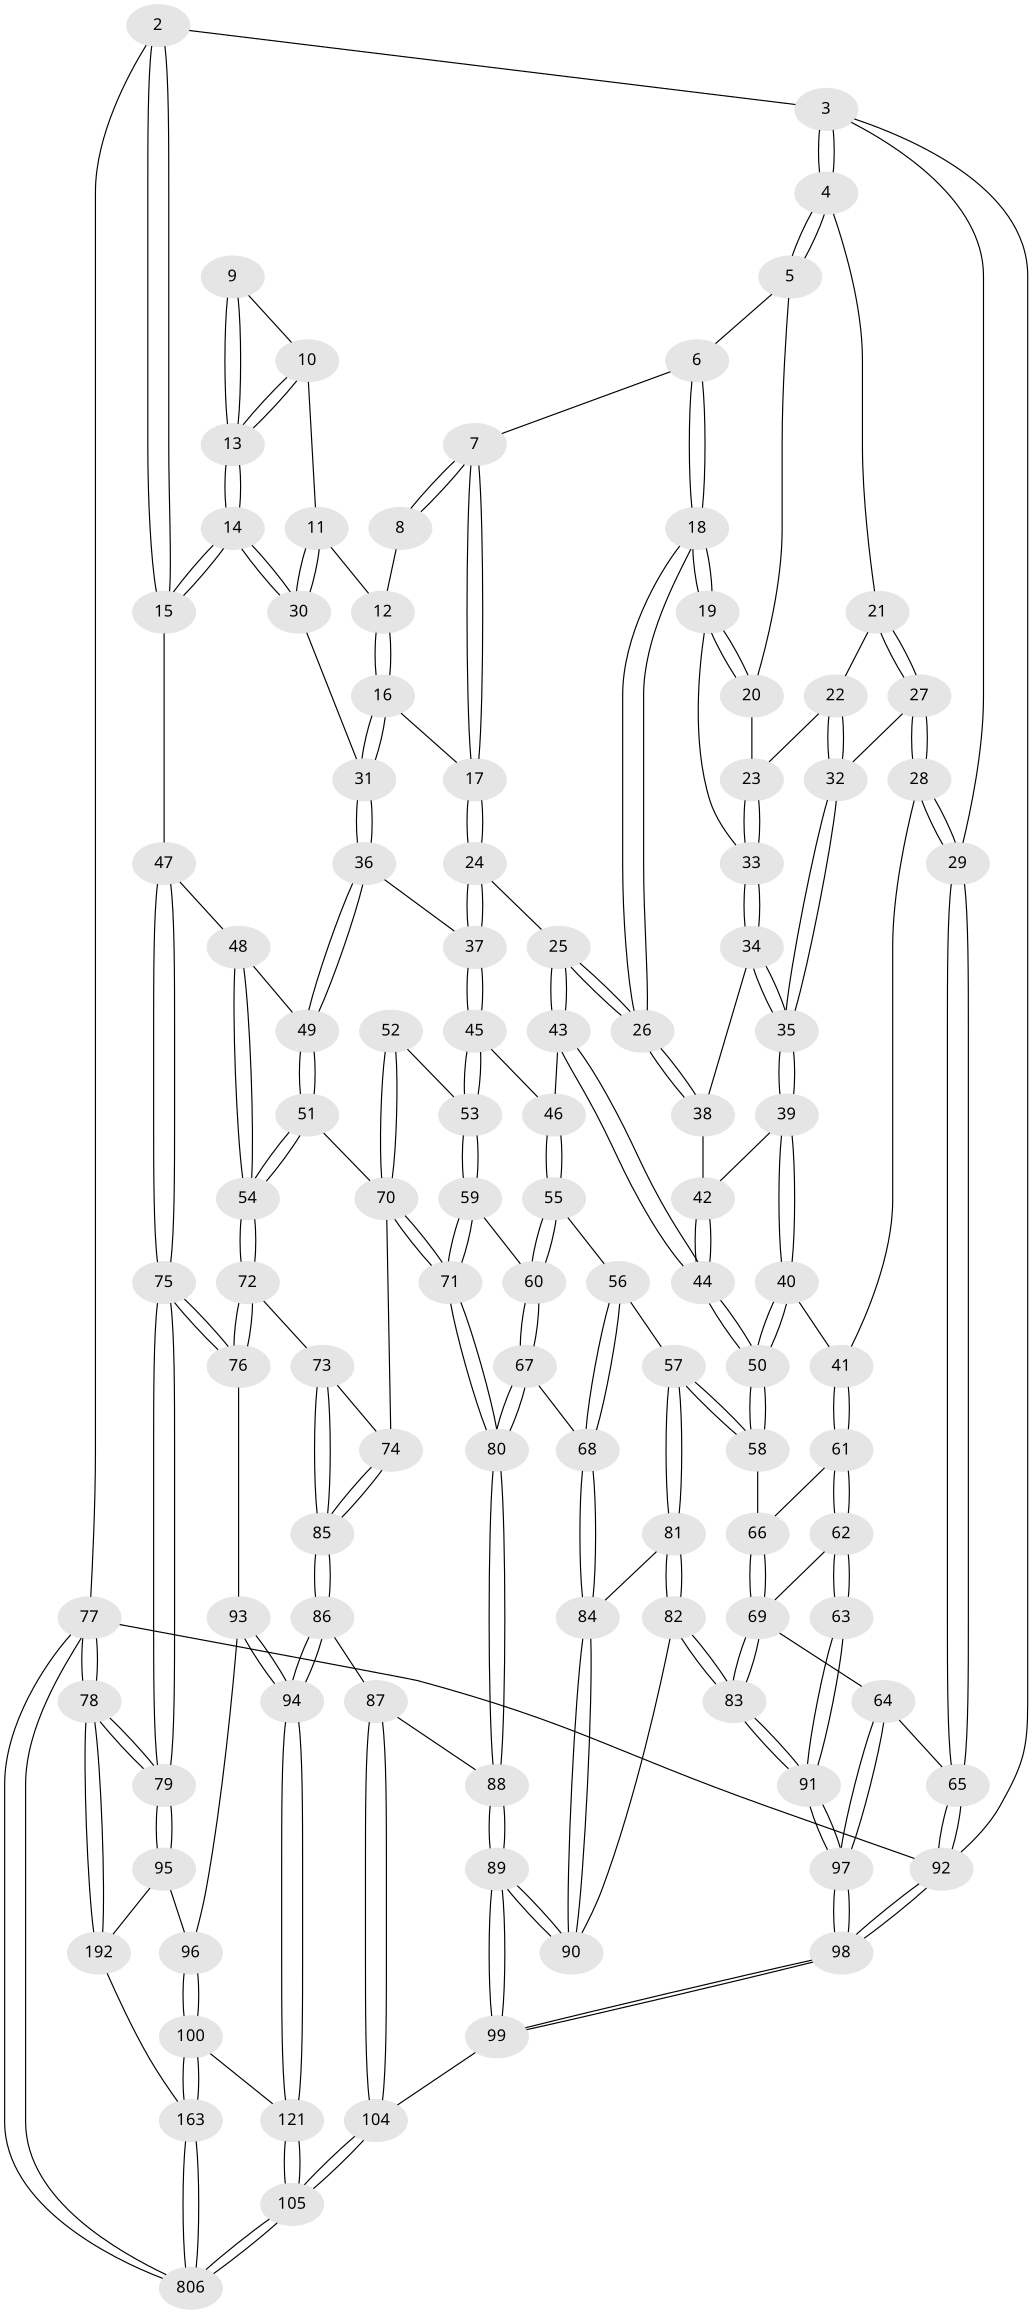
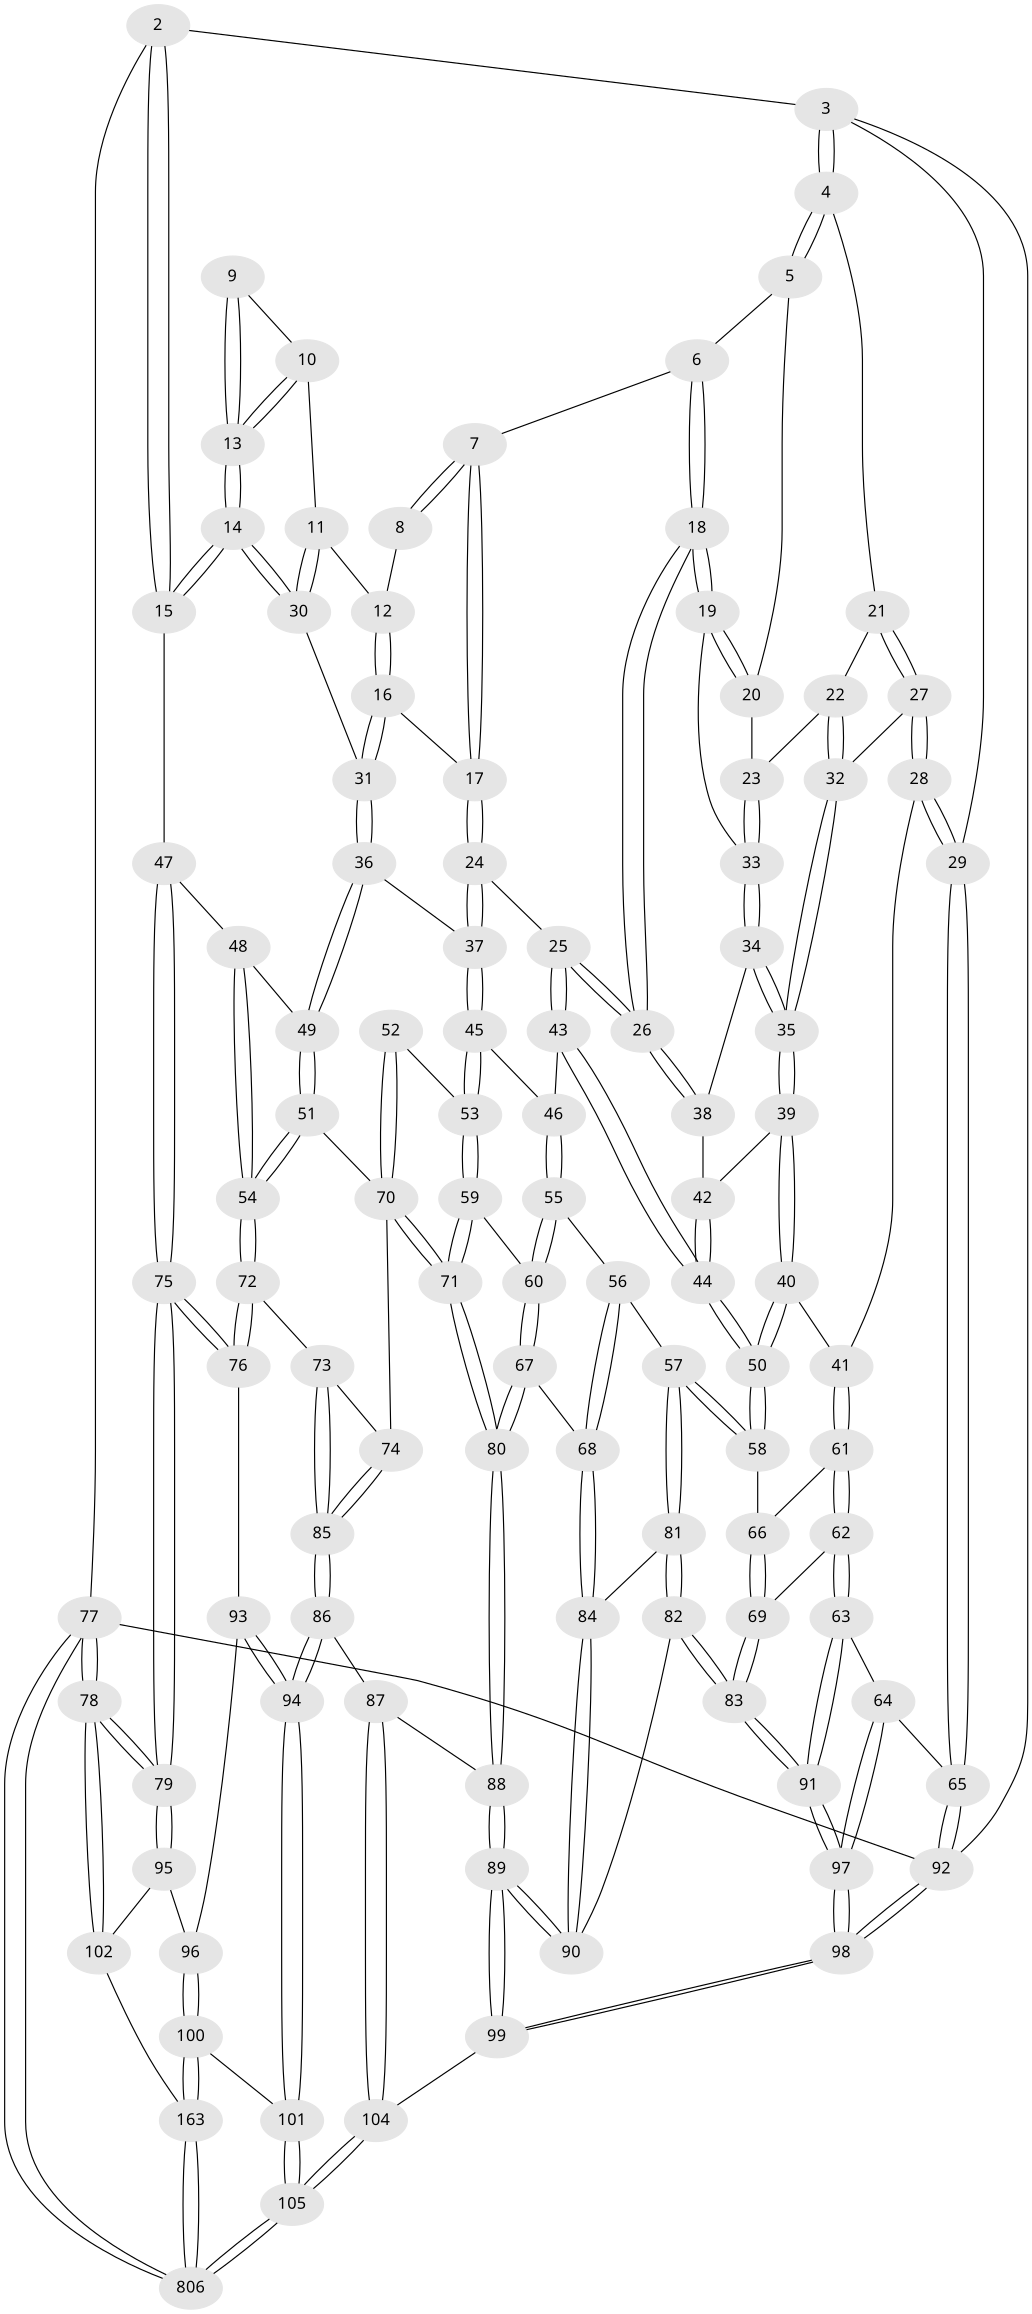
(819, 1658) -> (862, 1660)
(99, 1953) -> (99, 1953)
(292, 2121) -> (292, 2121)
